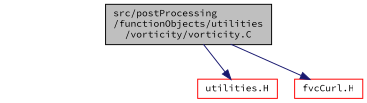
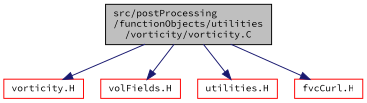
none -> (44, 89)
none -> (141, 89)
